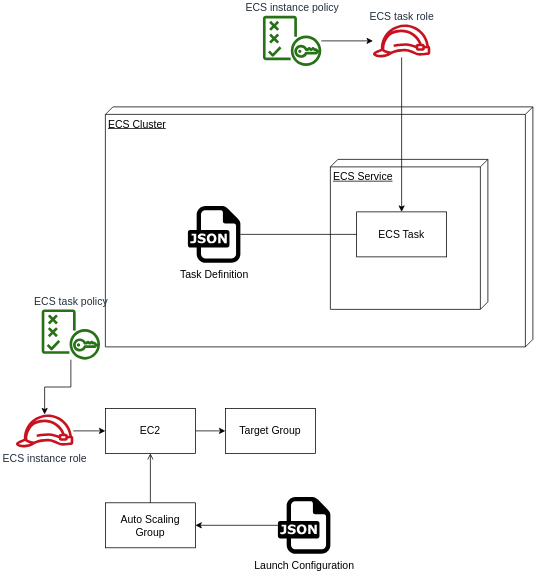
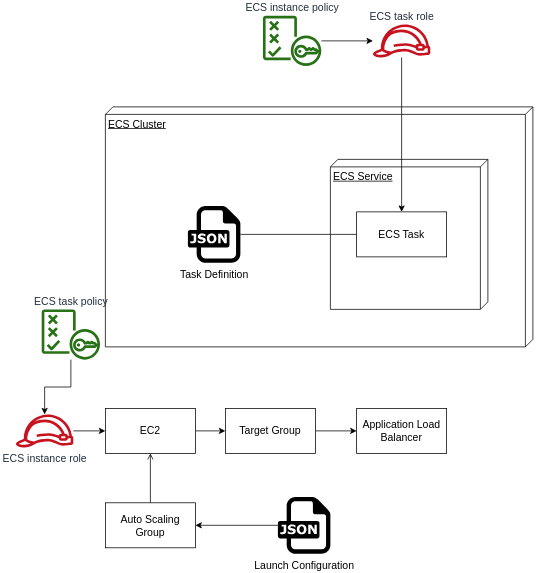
none -> (350, 431)
none -> (402, 431)
